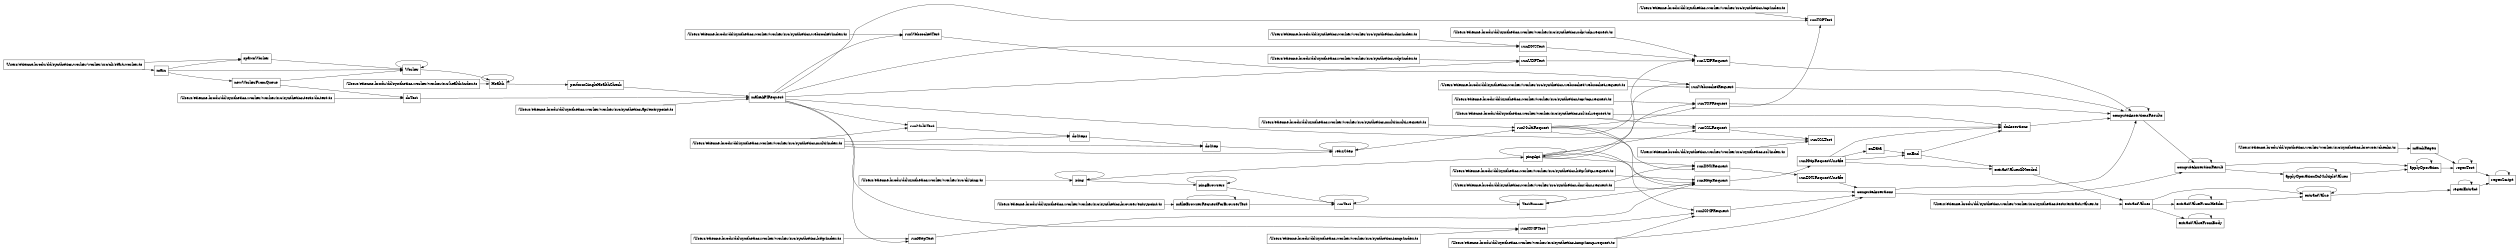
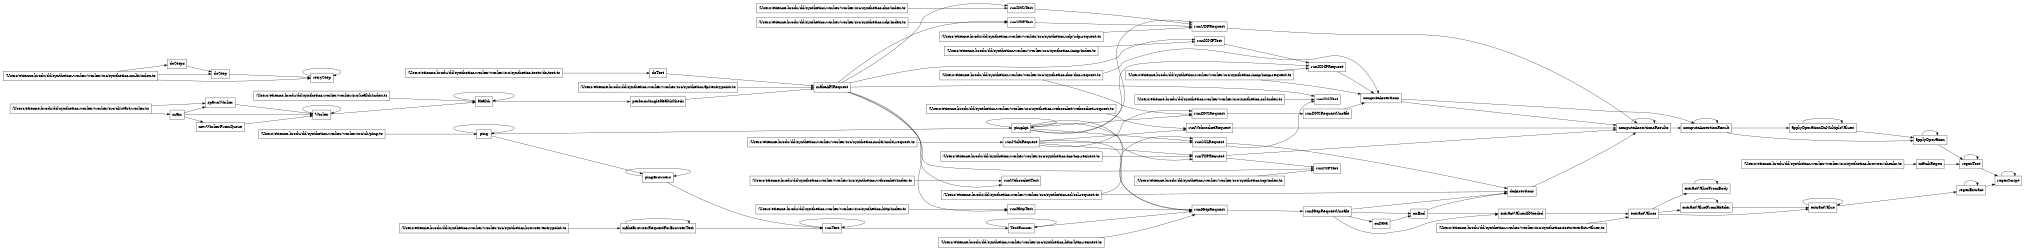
(1314, 69) -> none
(340, 91) -> none
(922, 126) -> none
(1434, 140) -> none
